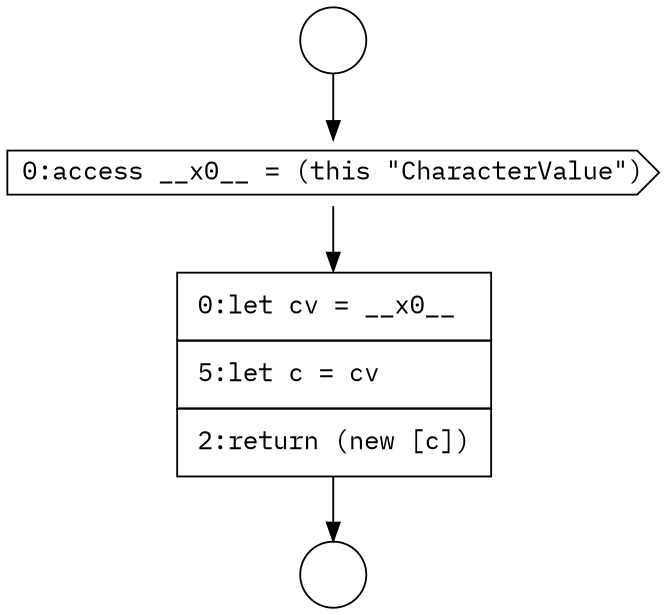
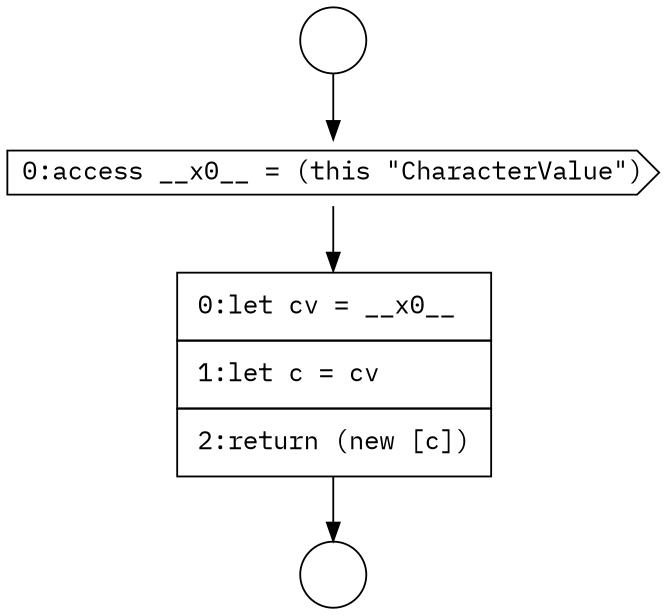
(289, 374) -> (289, 374)
